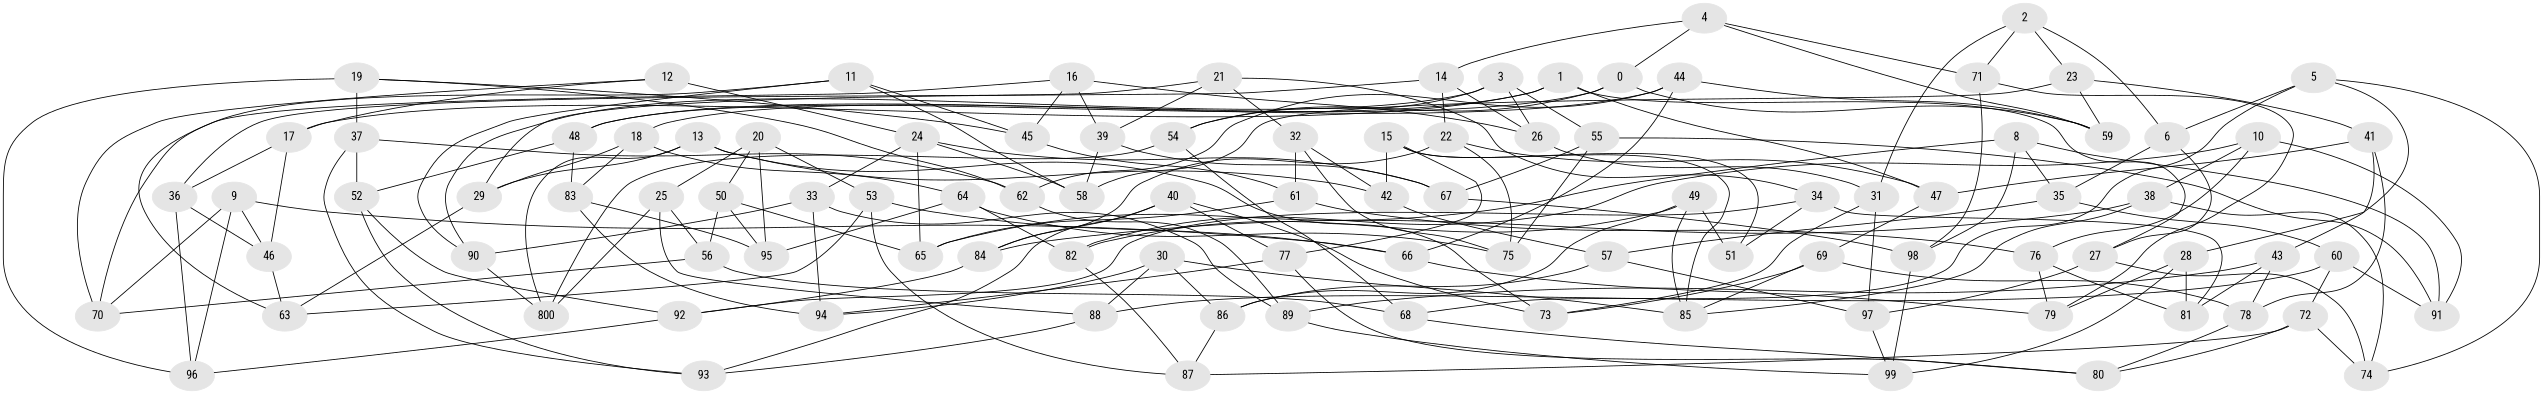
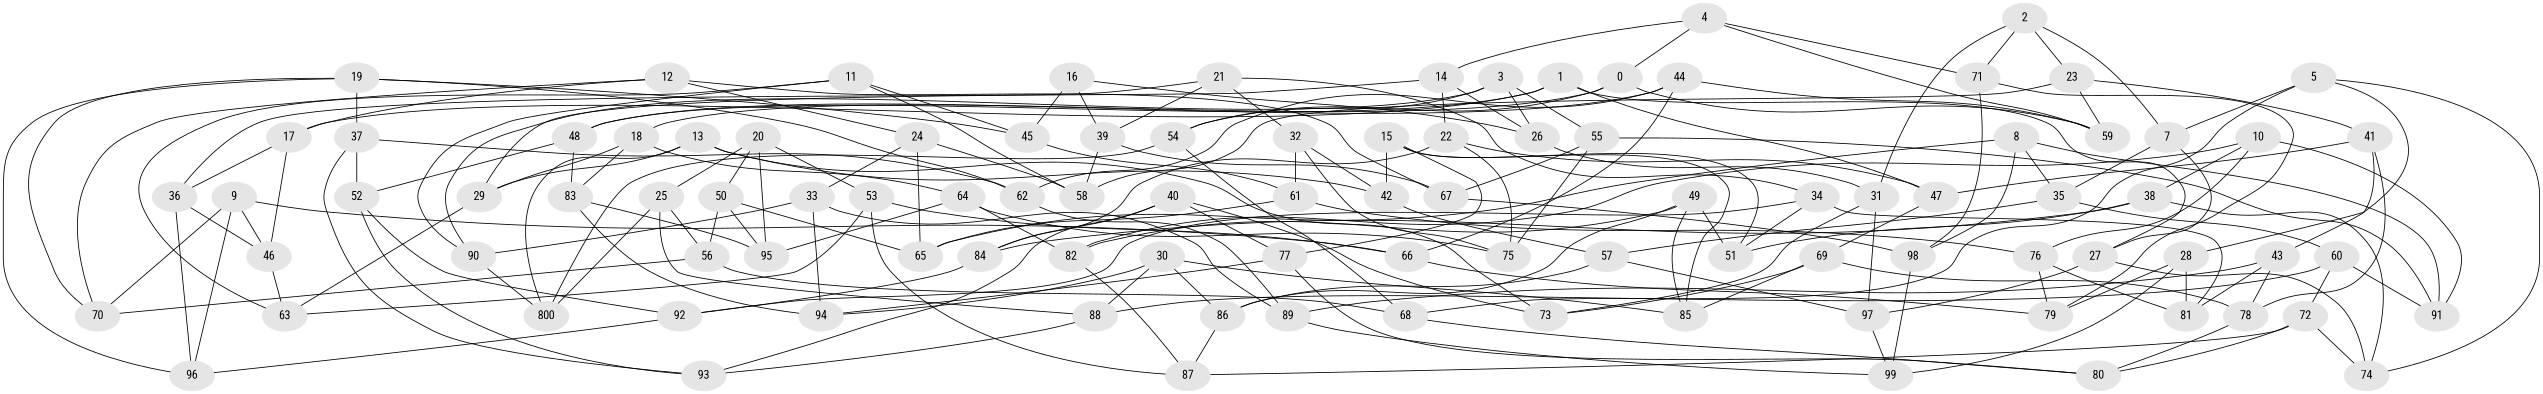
(283, 111) -> (69, 113)
(2167, 137) -> (2167, 137)
(1185, 159) -> (1204, 99)
(1928, 284) -> (1940, 227)
